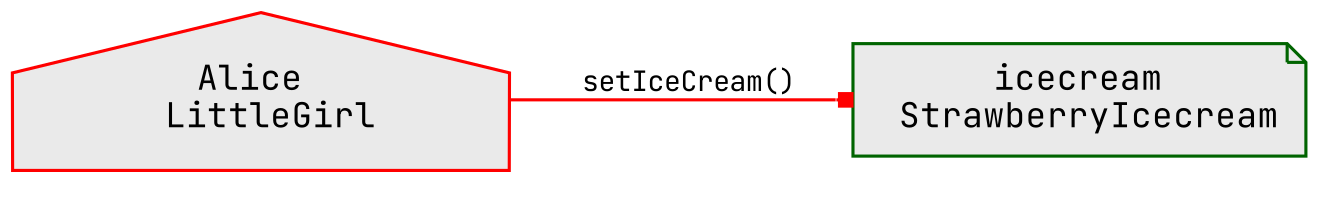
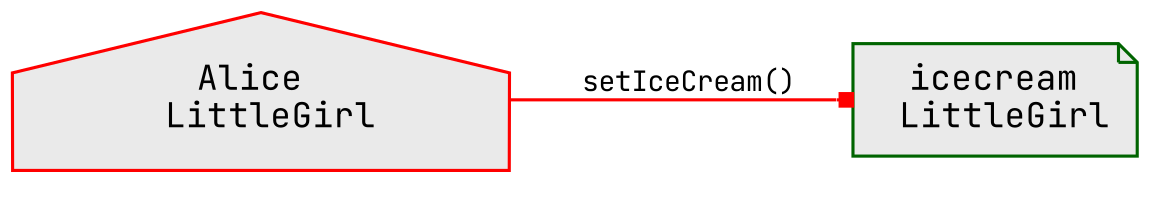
(1079, 100) -> (995, 100)
